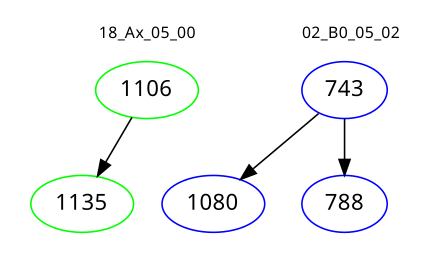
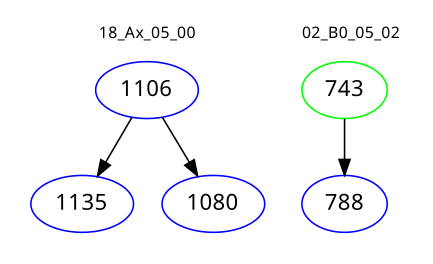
(147, 90) -> (147, 90)
(345, 90) -> (345, 90)
(299, 130) -> (176, 140)
(82, 204) -> (82, 204)
